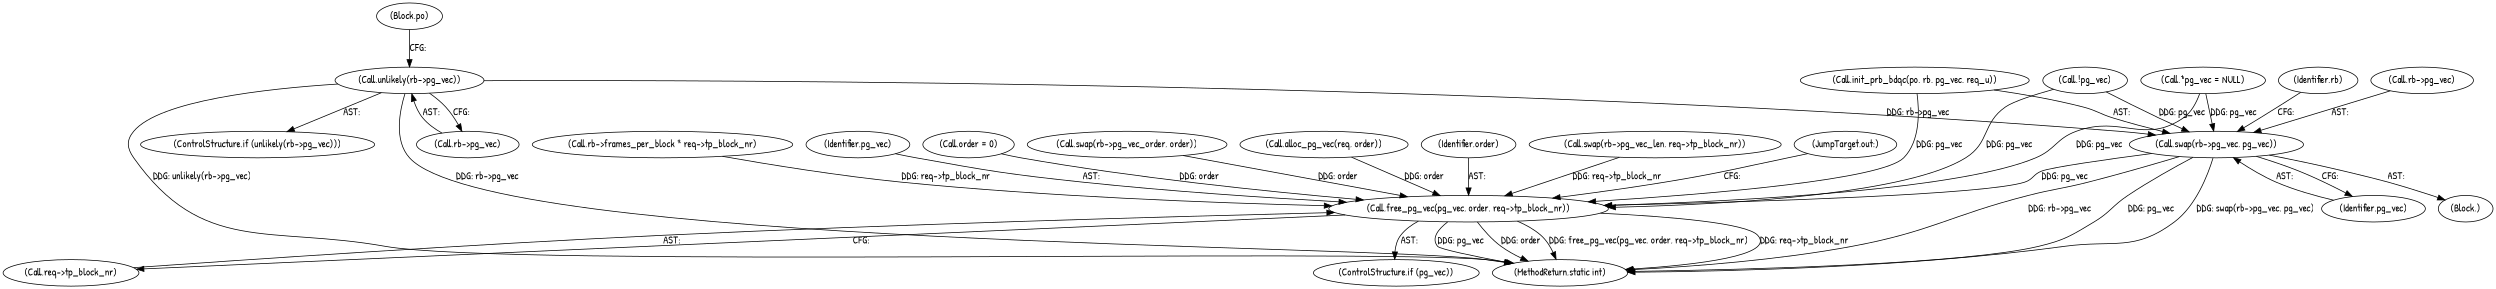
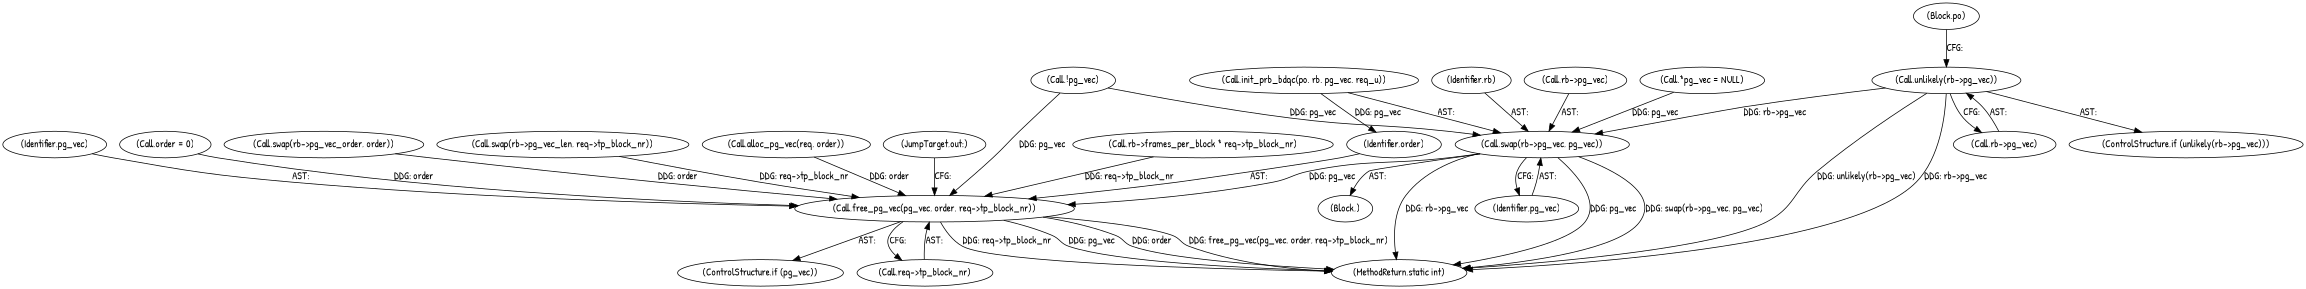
(2287, 112) -> (1521, 112)
(1919, 183) -> none
(1785, 185) -> (1345, 111)
